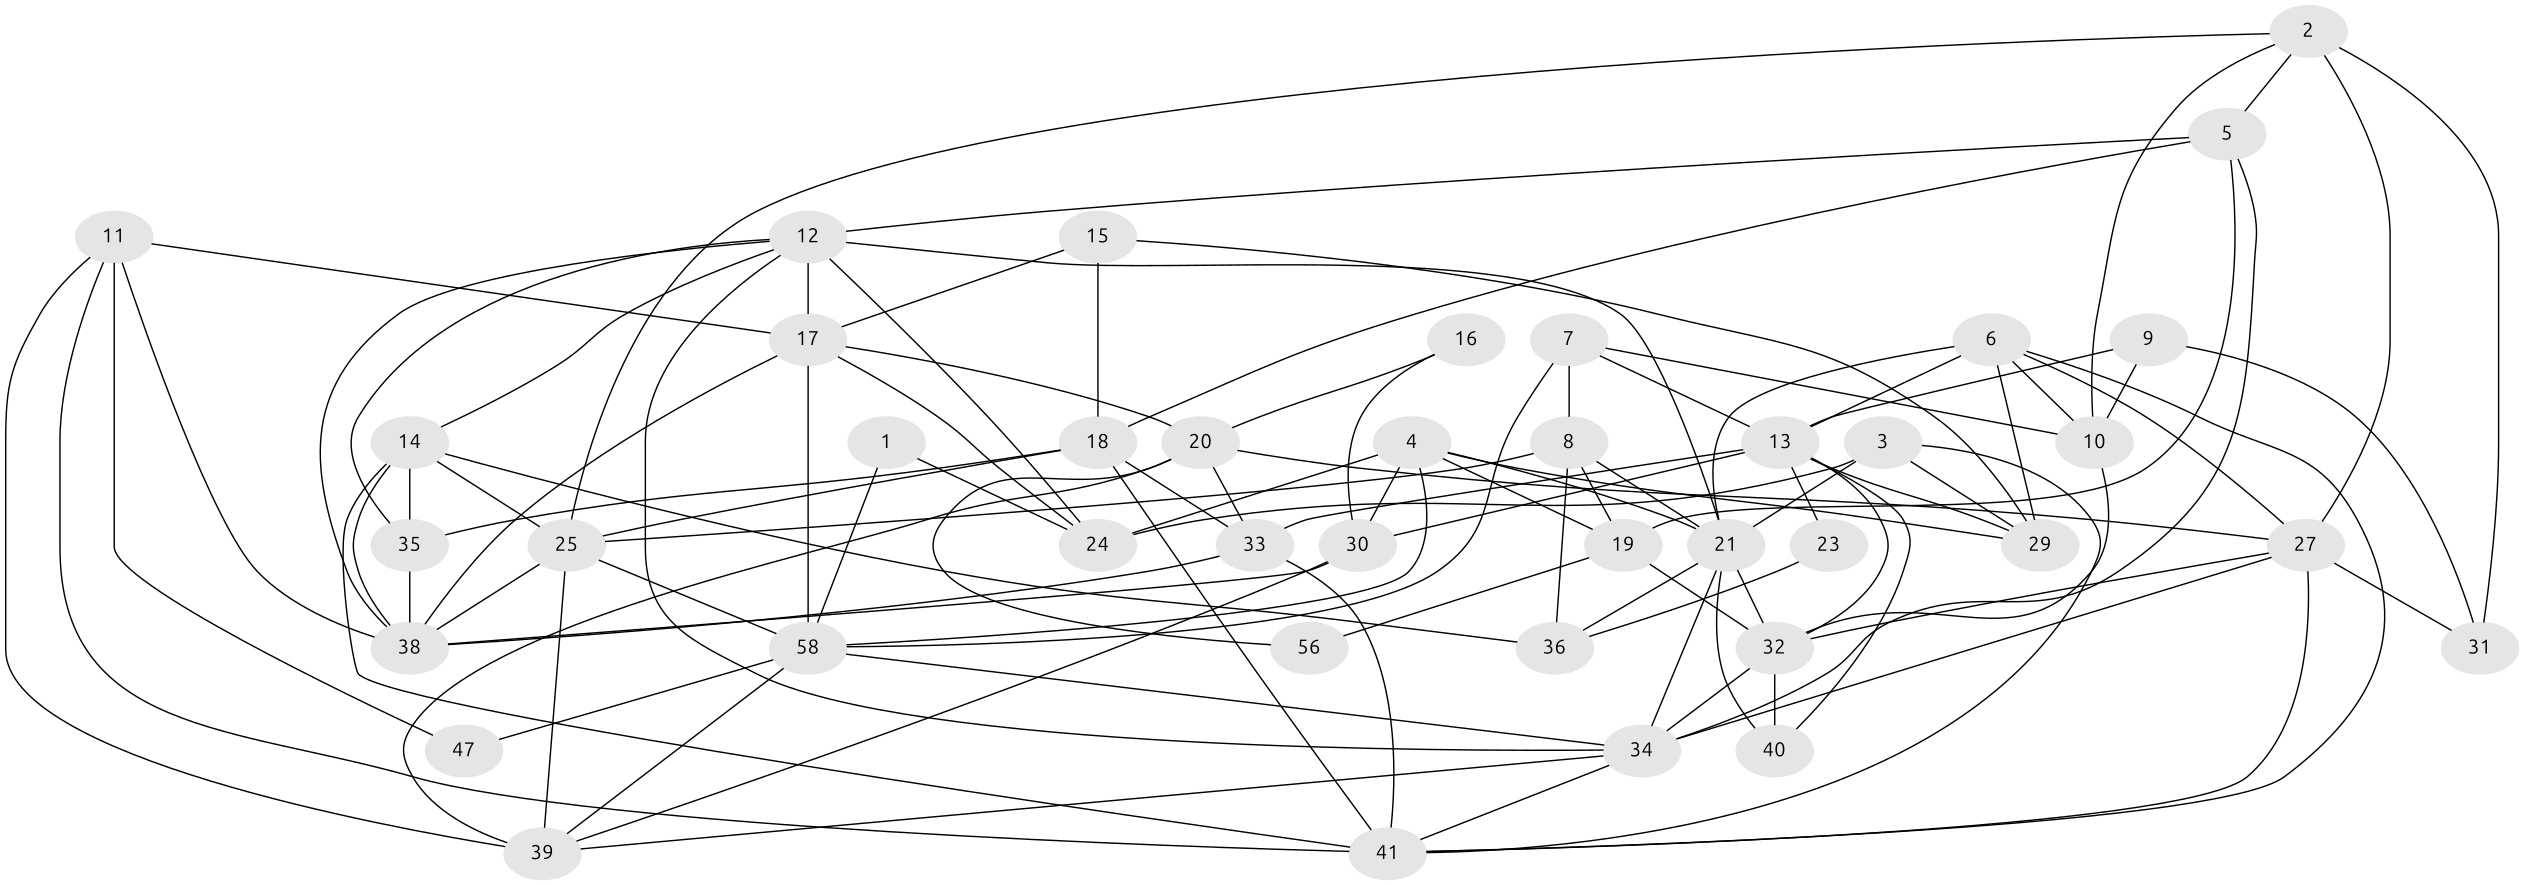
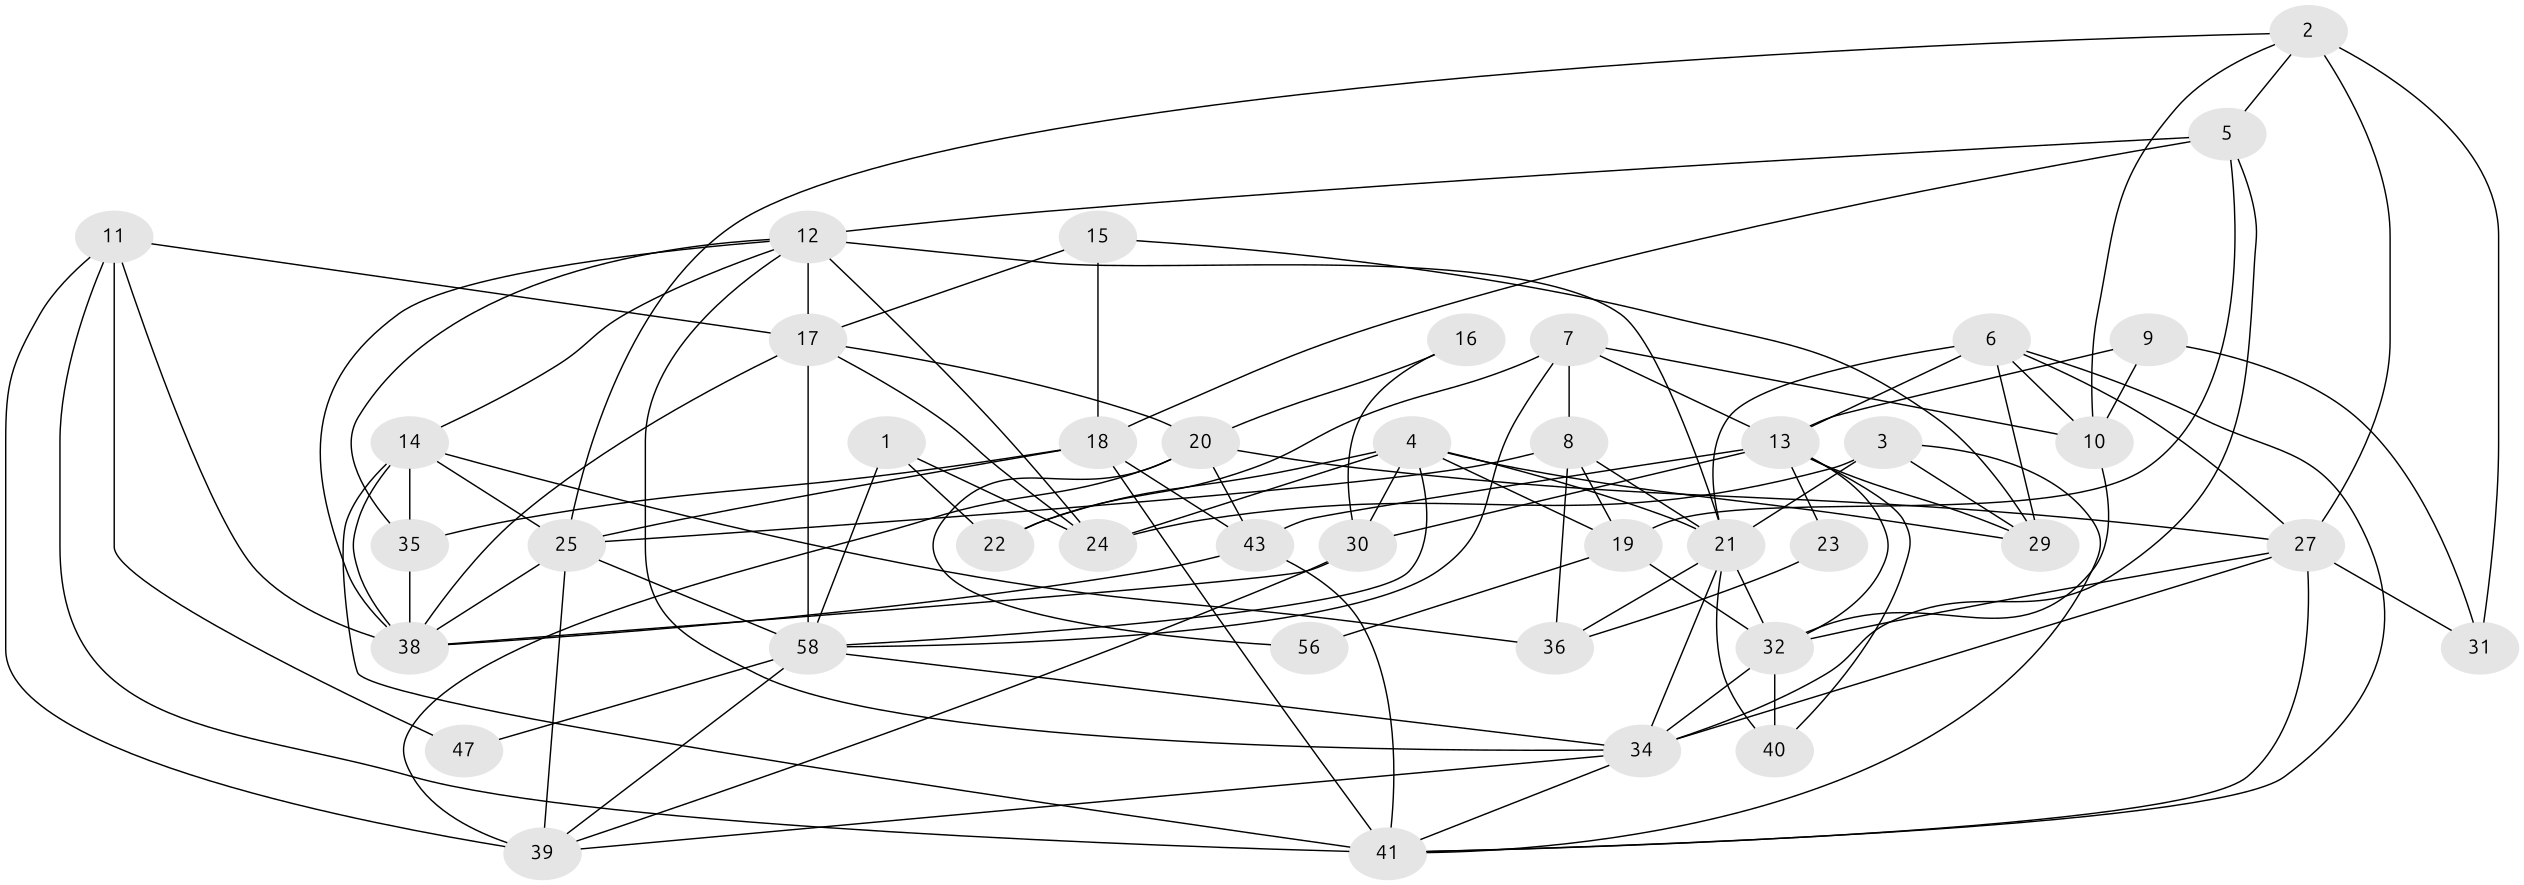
none -> (995, 545)
(1255, 545) -> (1255, 545)
